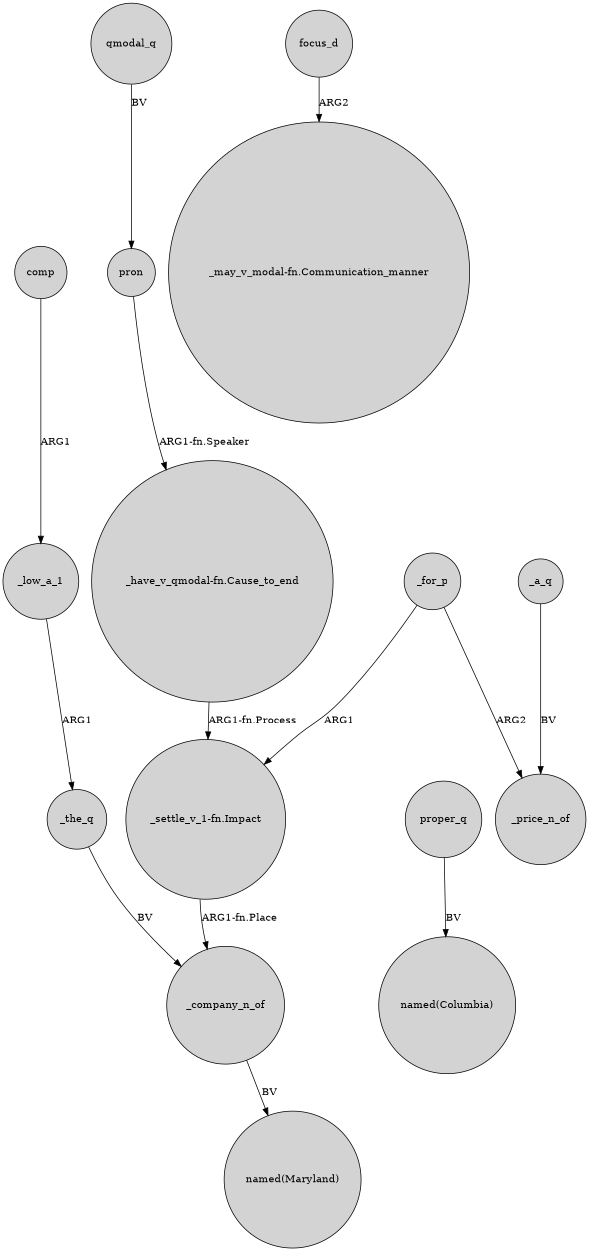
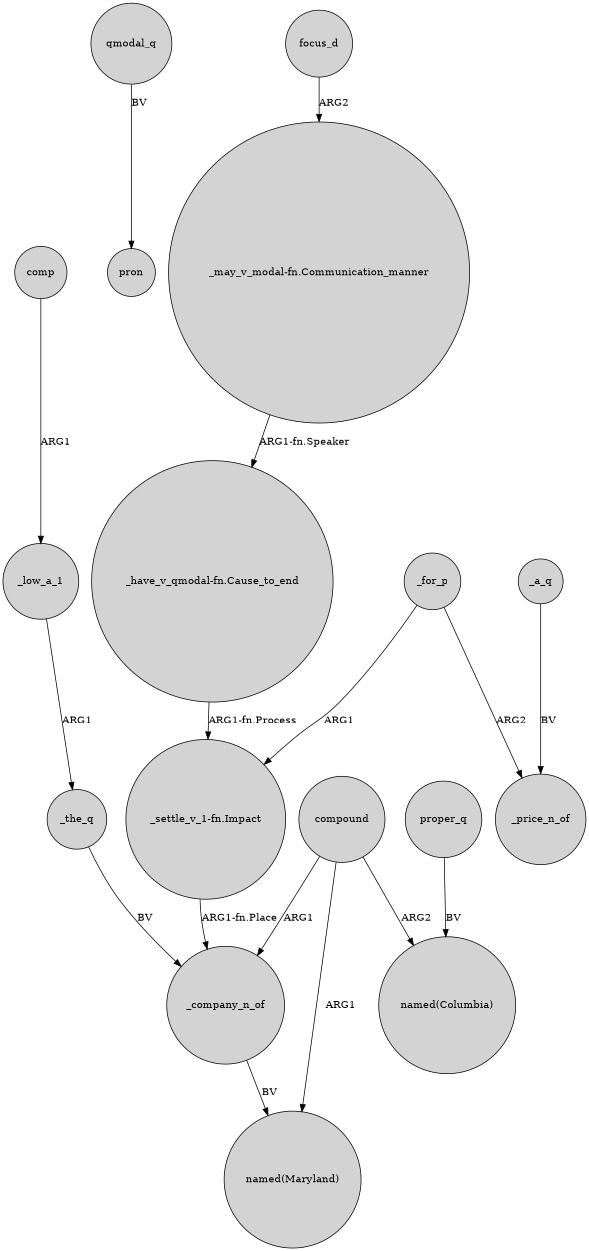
(145, 380) -> (262, 438)
none -> (342, 819)
